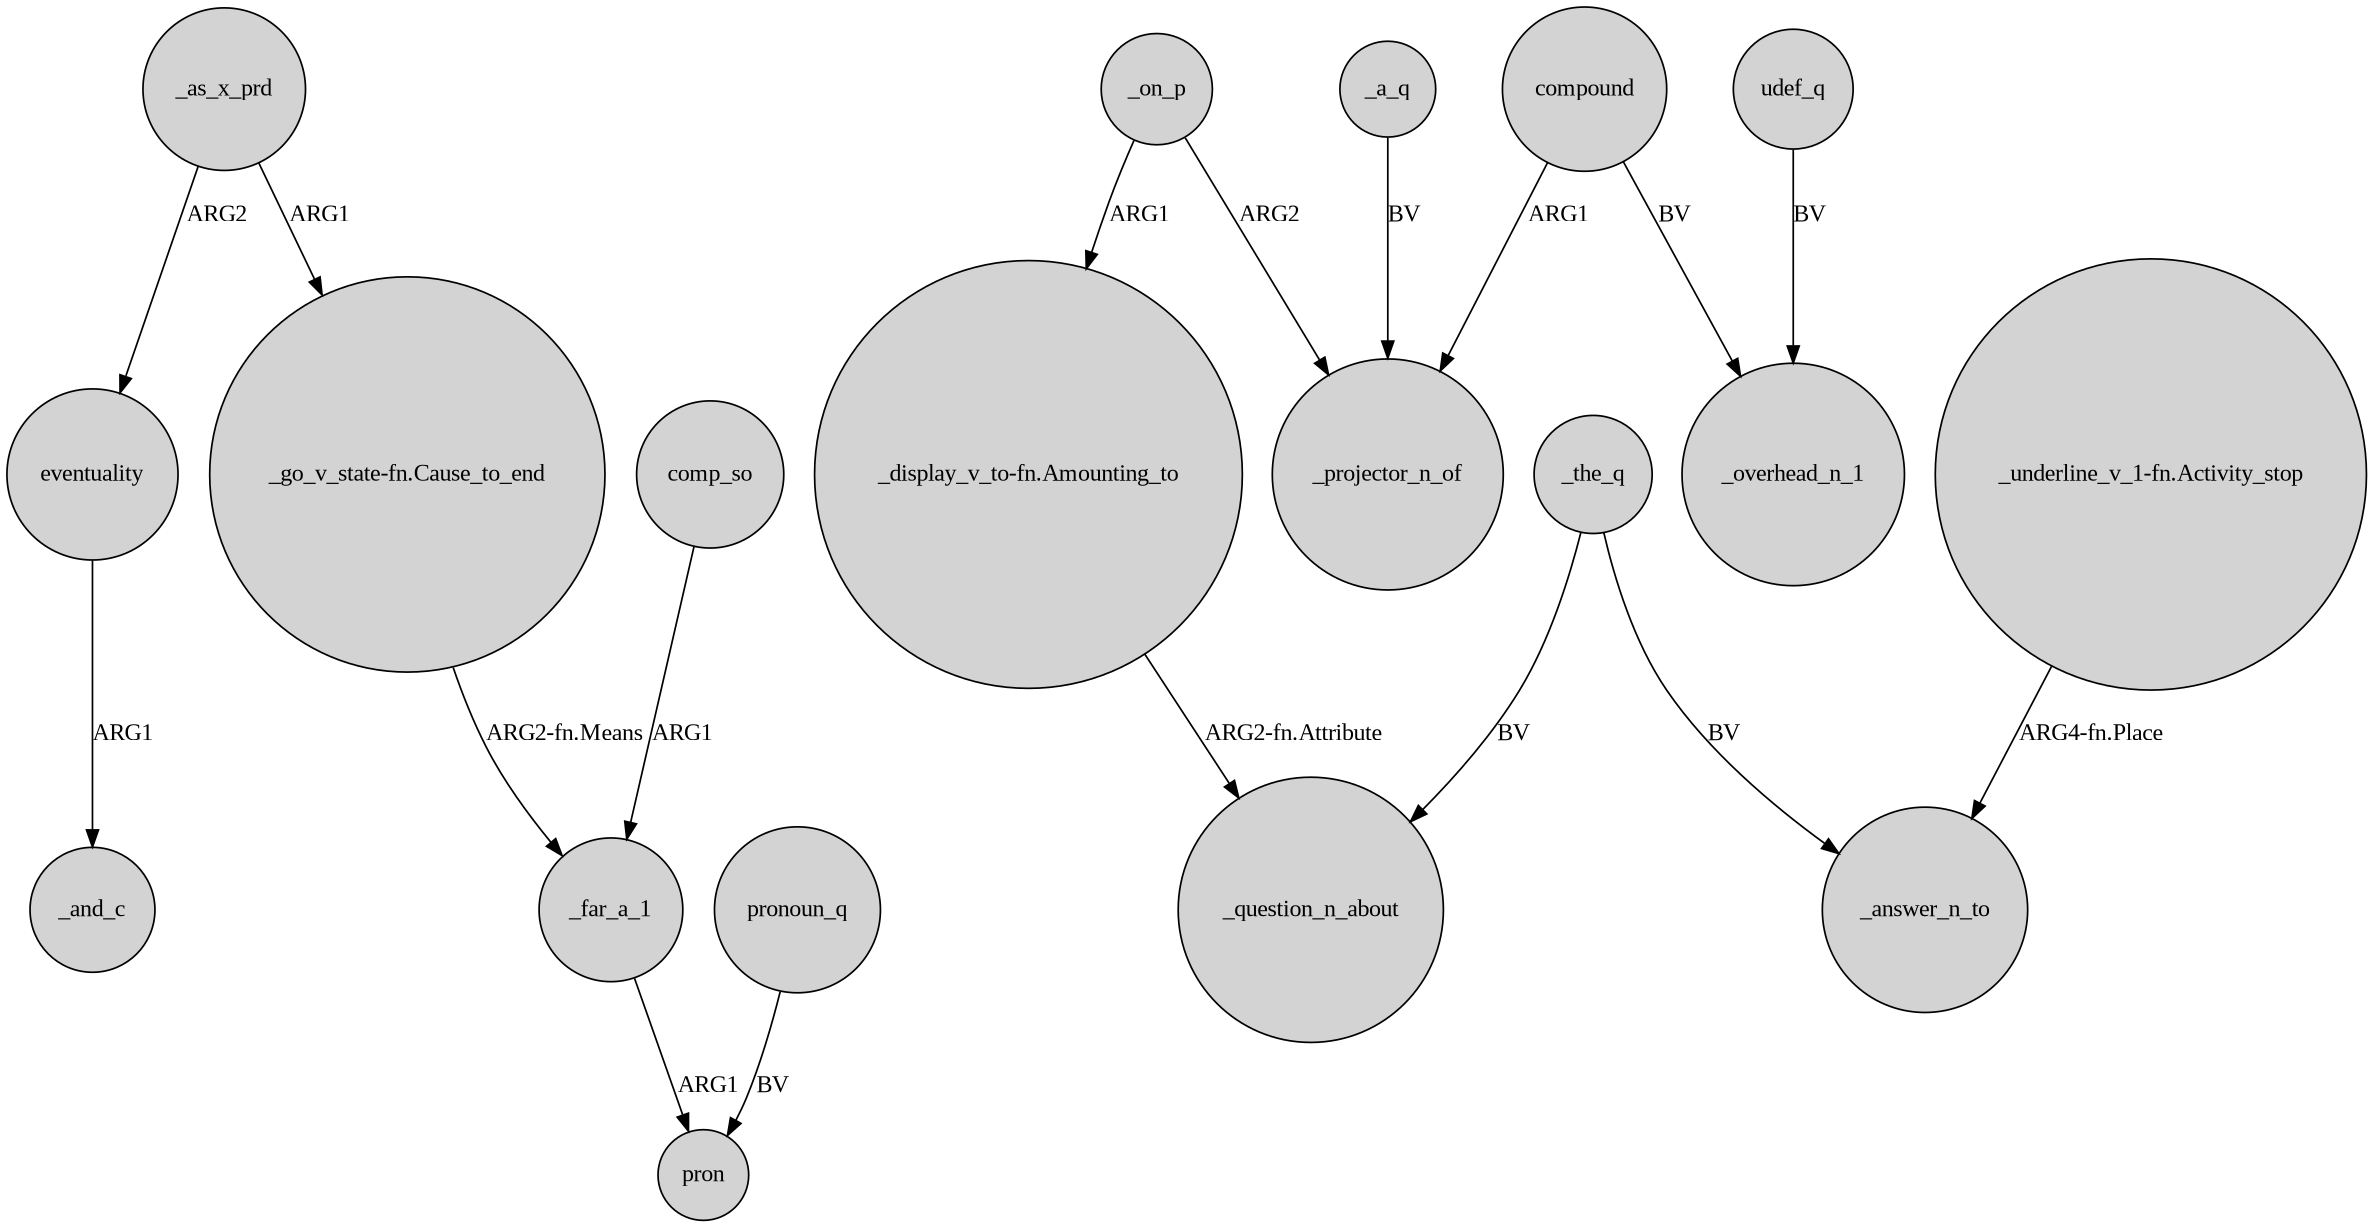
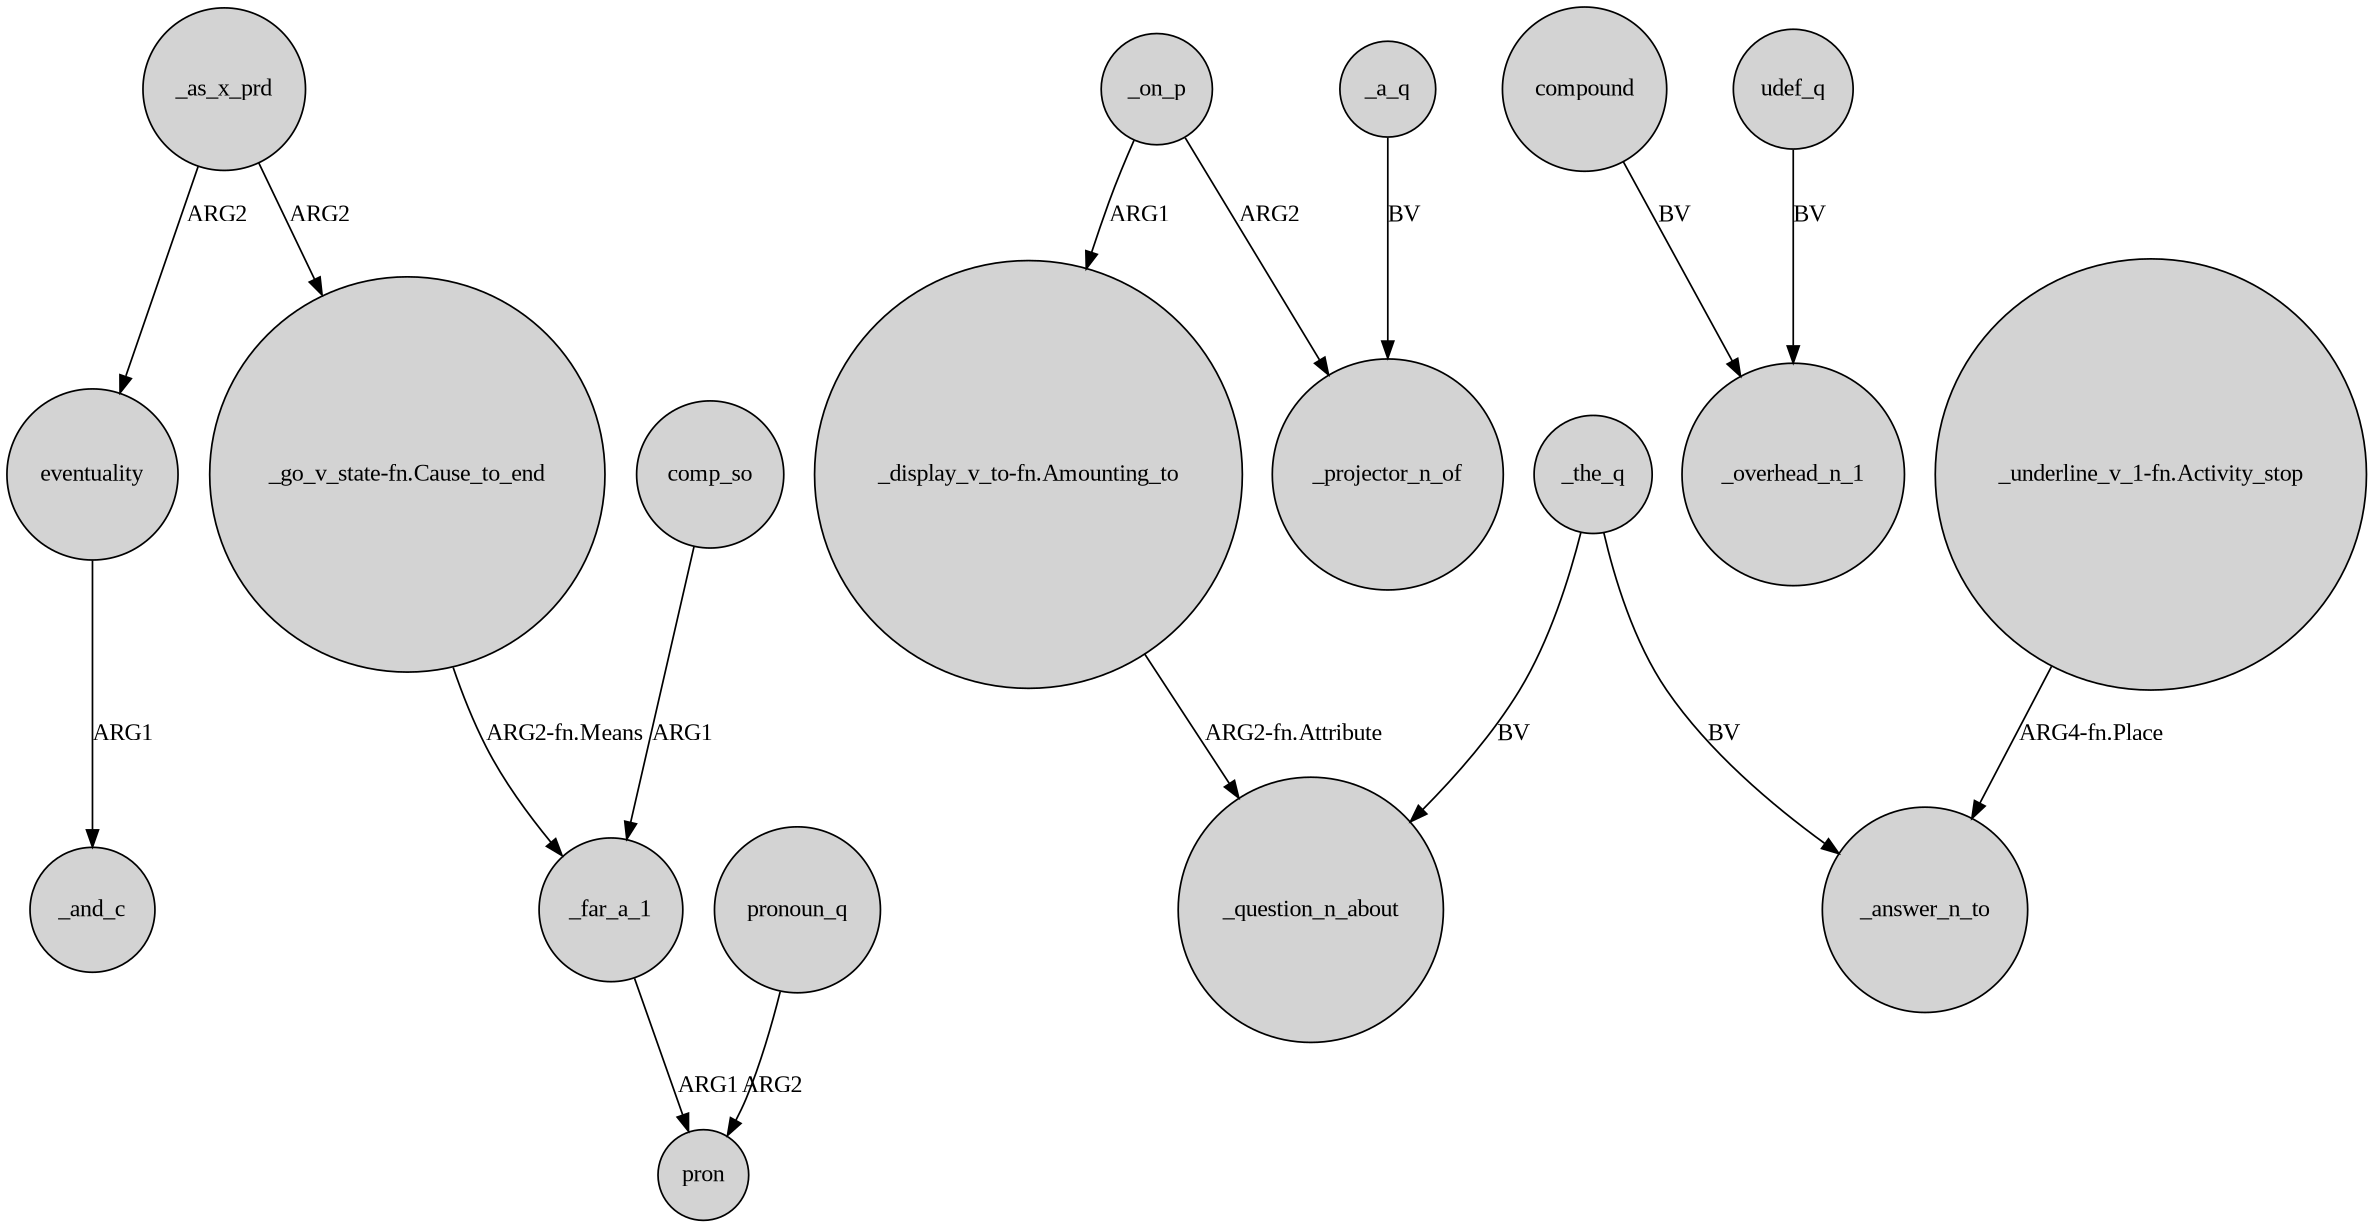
(320, 215) -> (320, 215)
(1498, 259) -> none
(773, 1086) -> (773, 1086)
